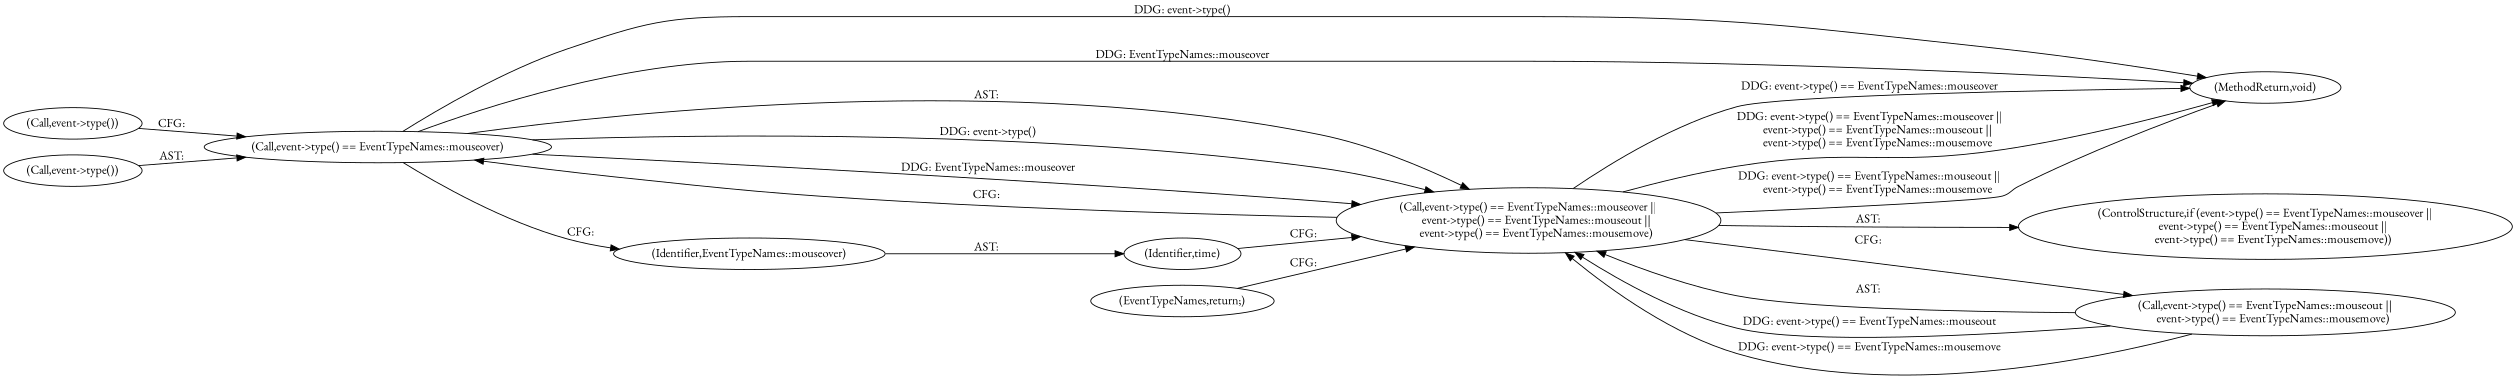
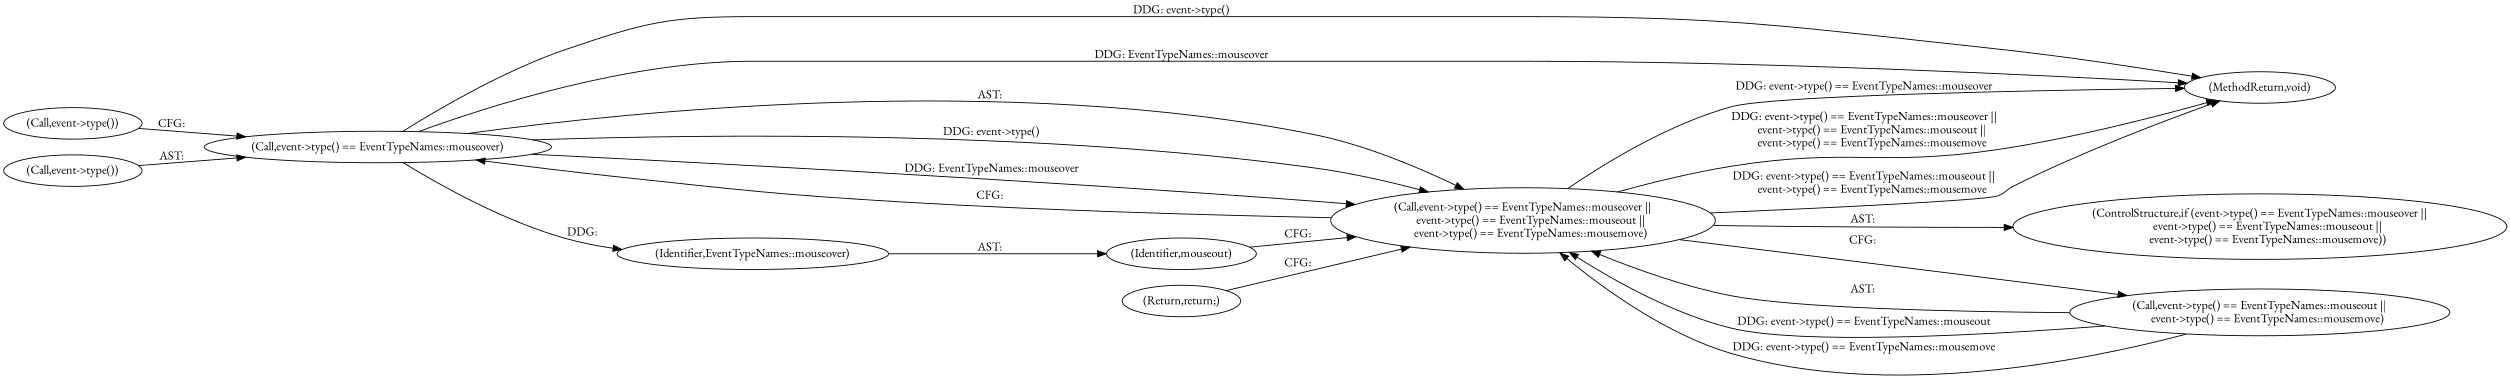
(582, 232) -> (584, 232)
(1182, 254) -> (1181, 254)
(1182, 301) -> (1181, 301)
